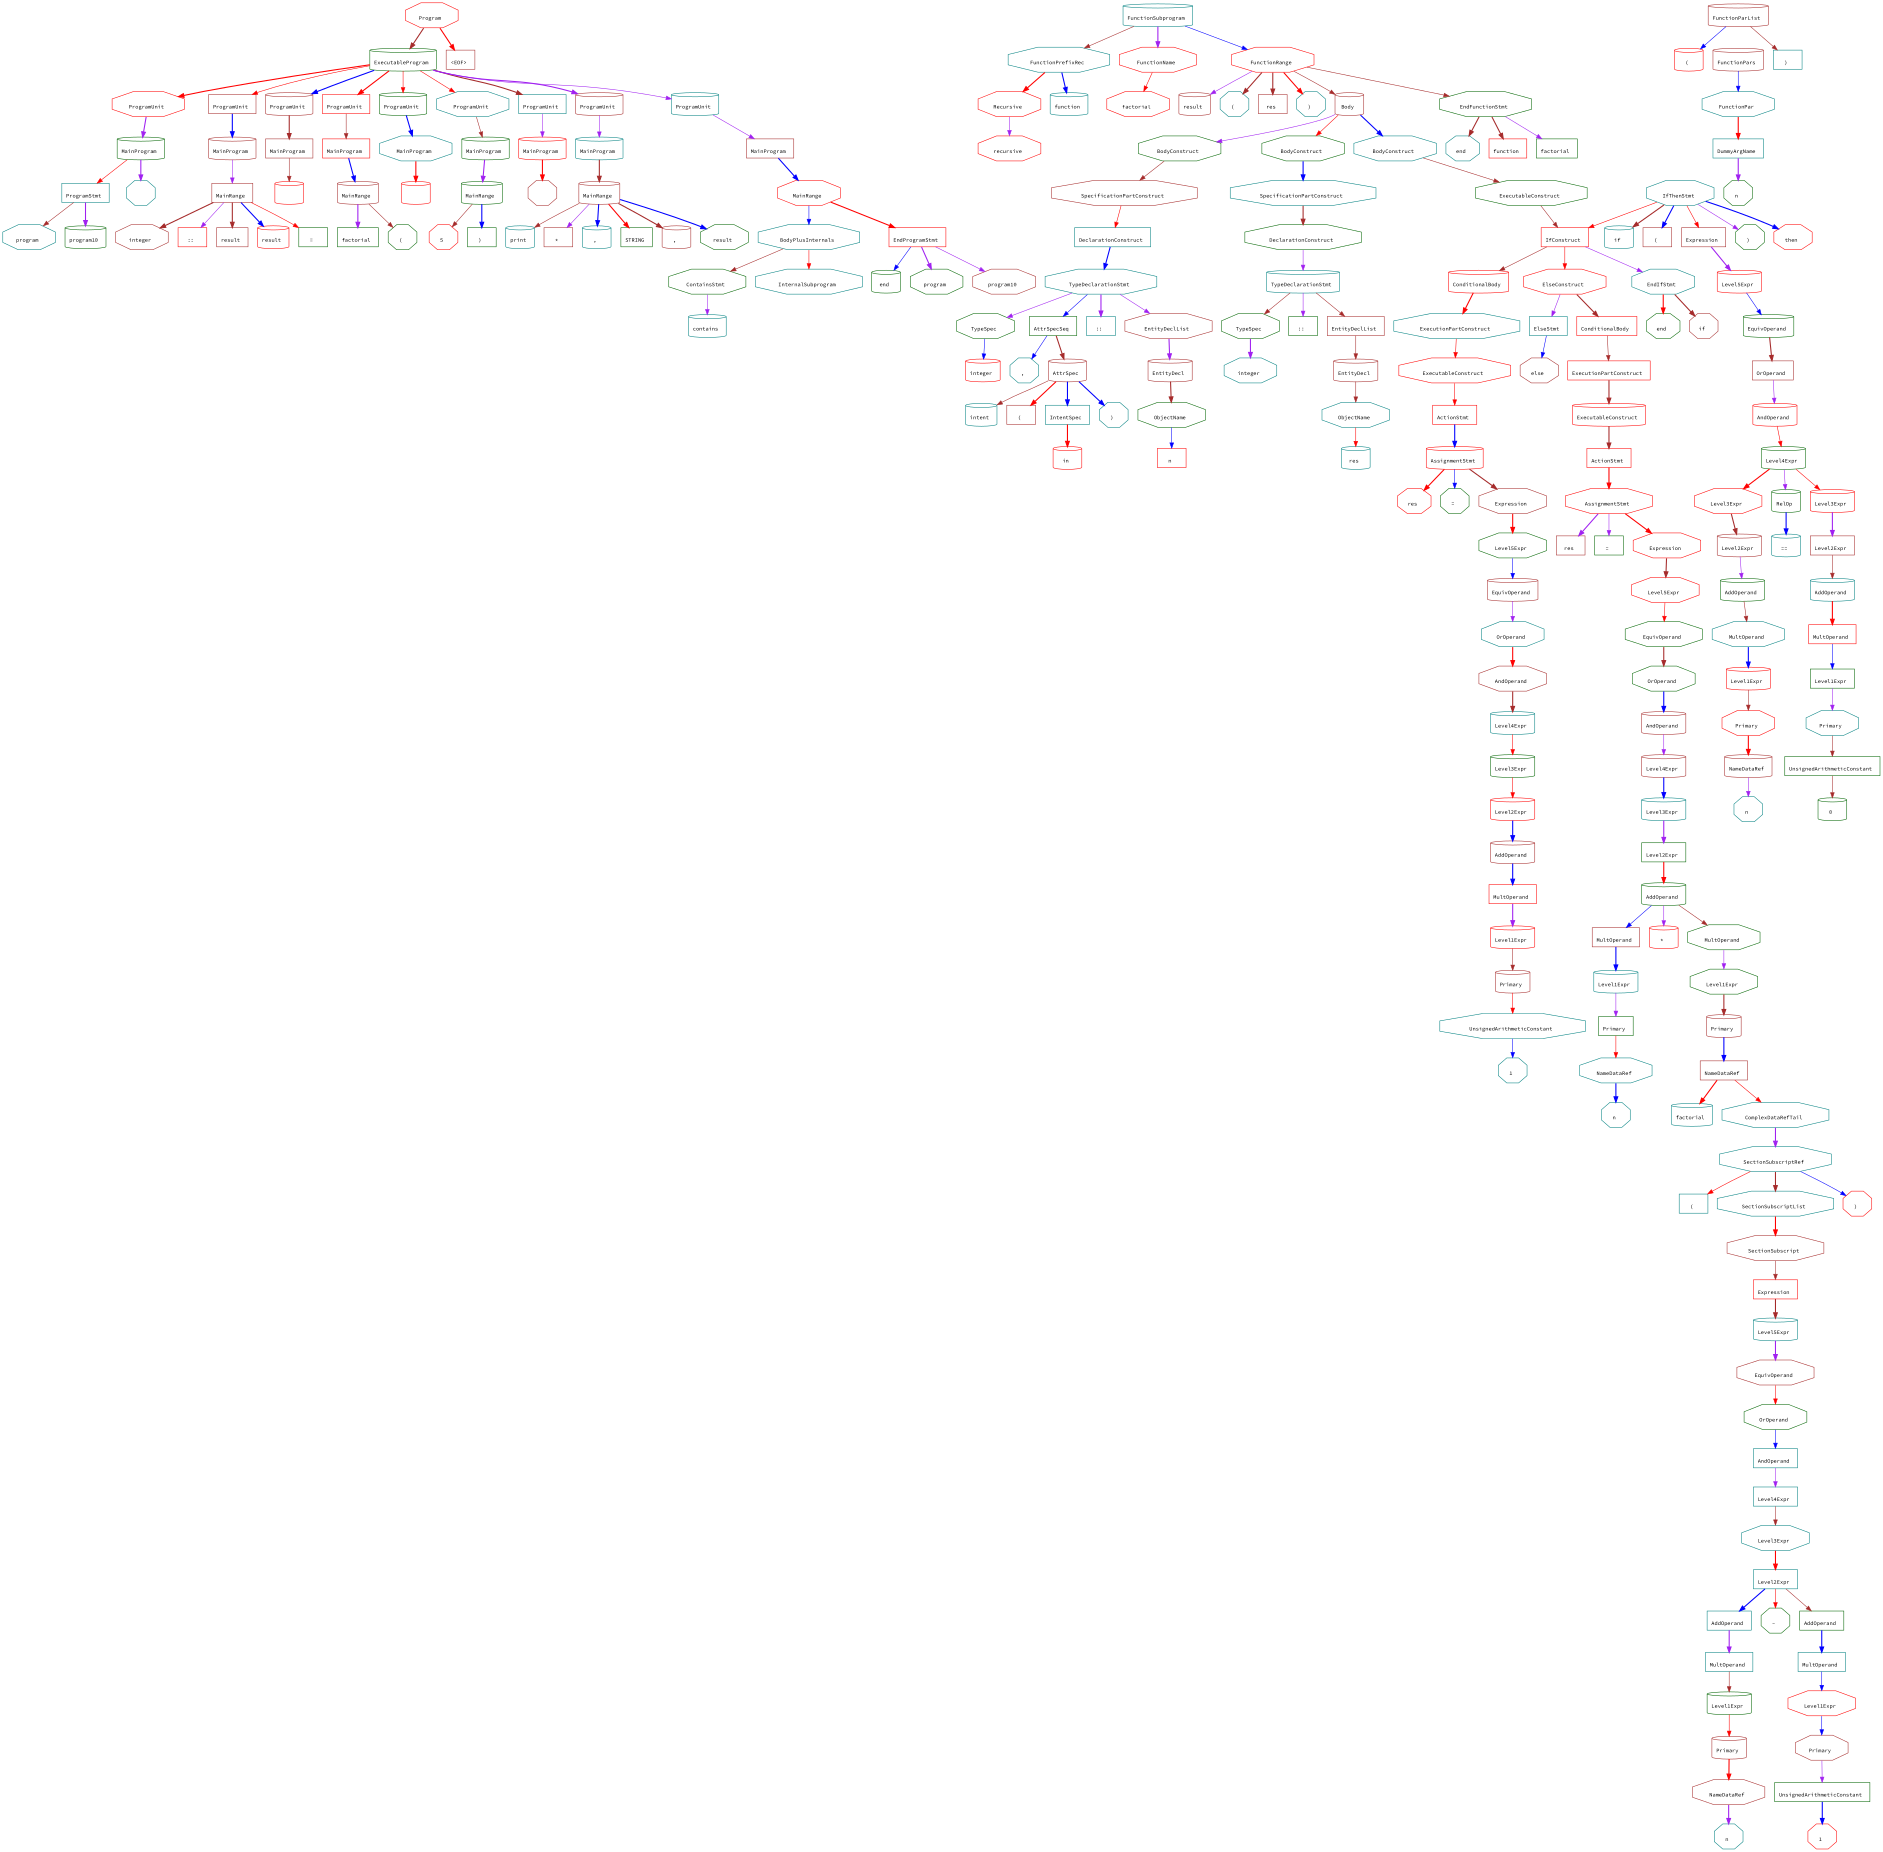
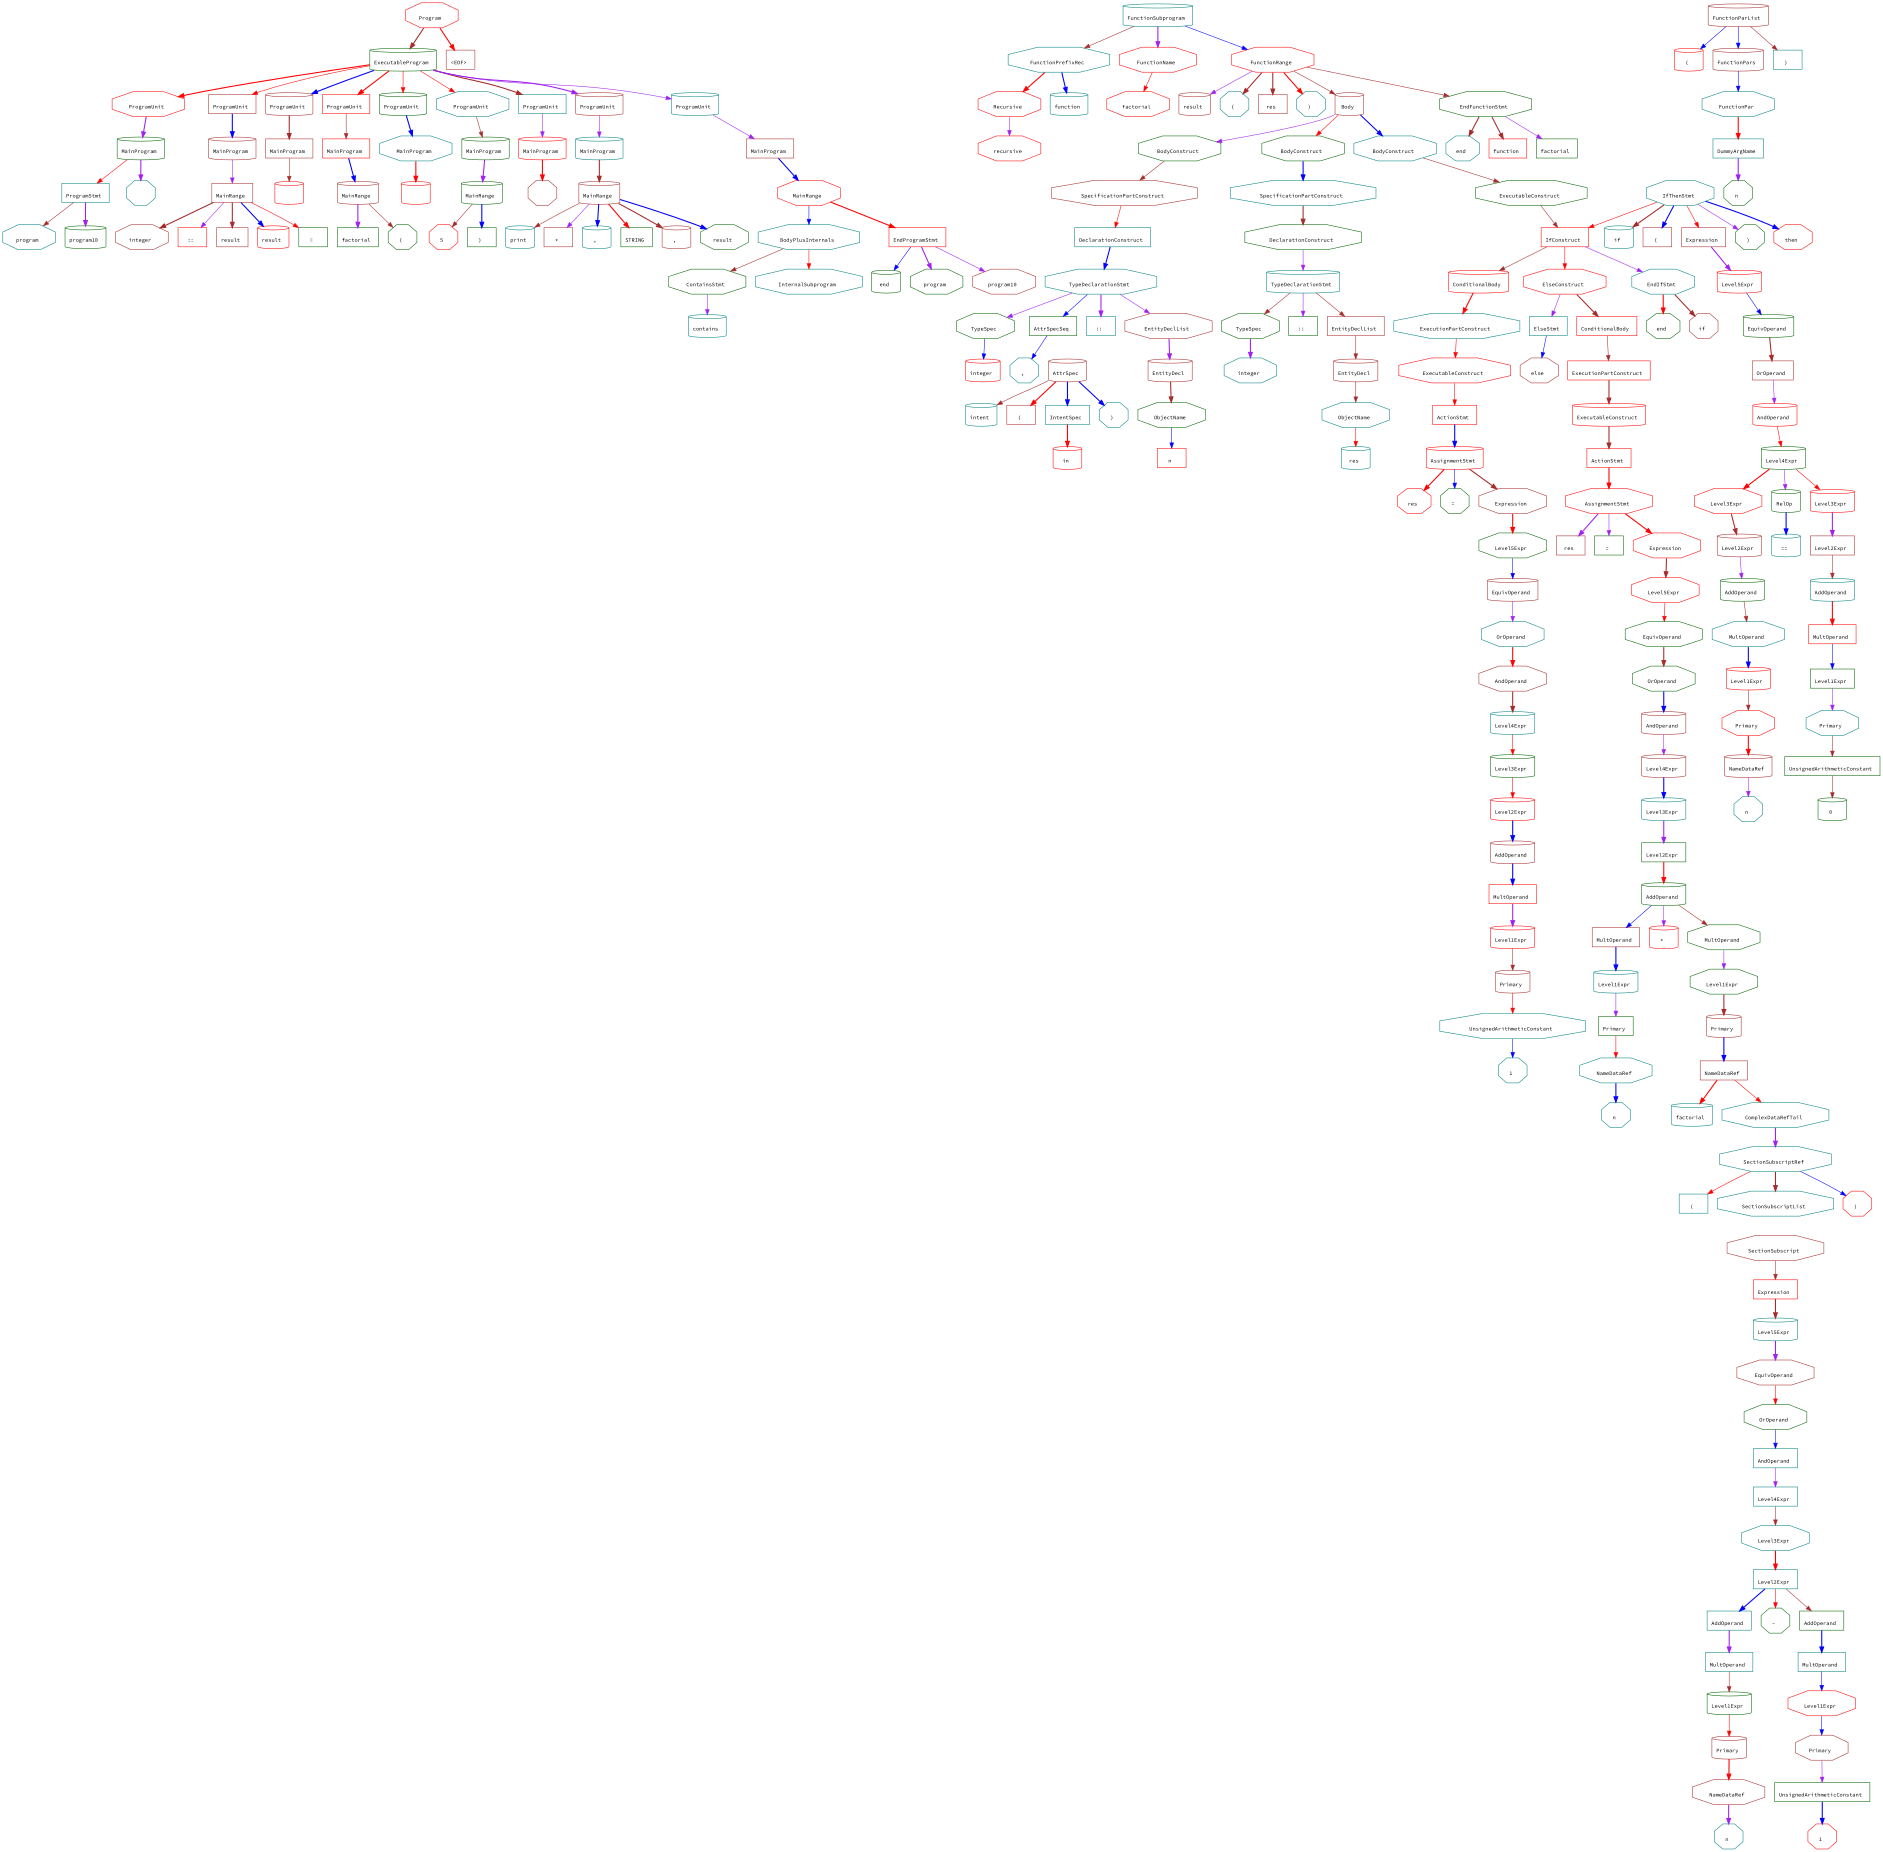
none -> (1738, 35)
(1059, 345) -> none
(1775, 1223) -> none
